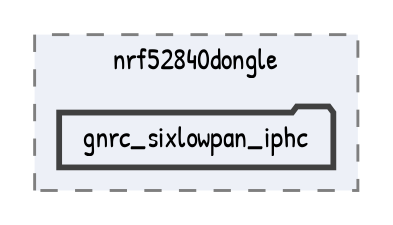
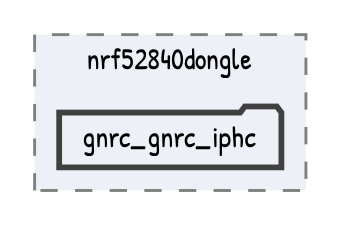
(196, 140) -> (170, 140)
